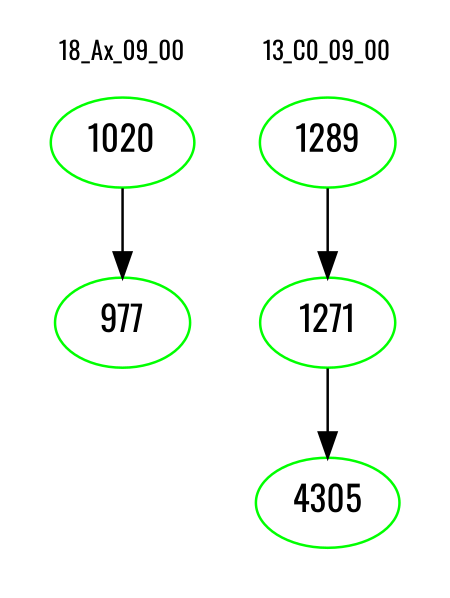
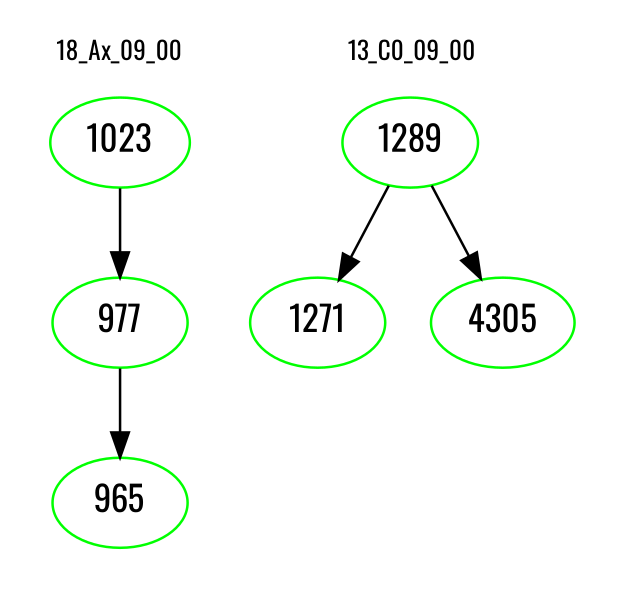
(123, 143) -> (120, 143)
(328, 400) -> (450, 221)
none -> (120, 503)
